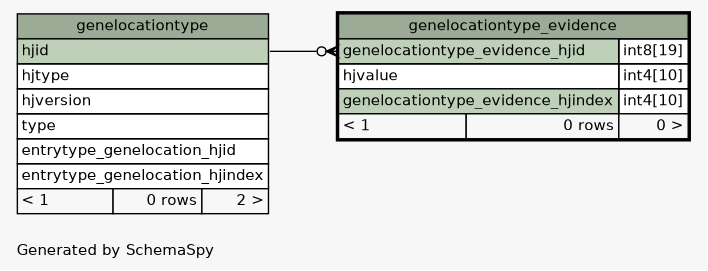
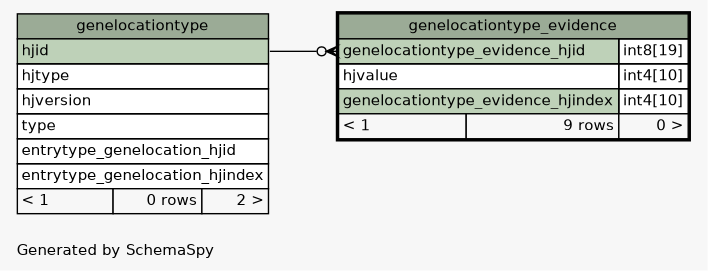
(589, 126) -> (589, 126)
